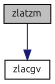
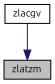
(27, 37) -> (27, 37)
